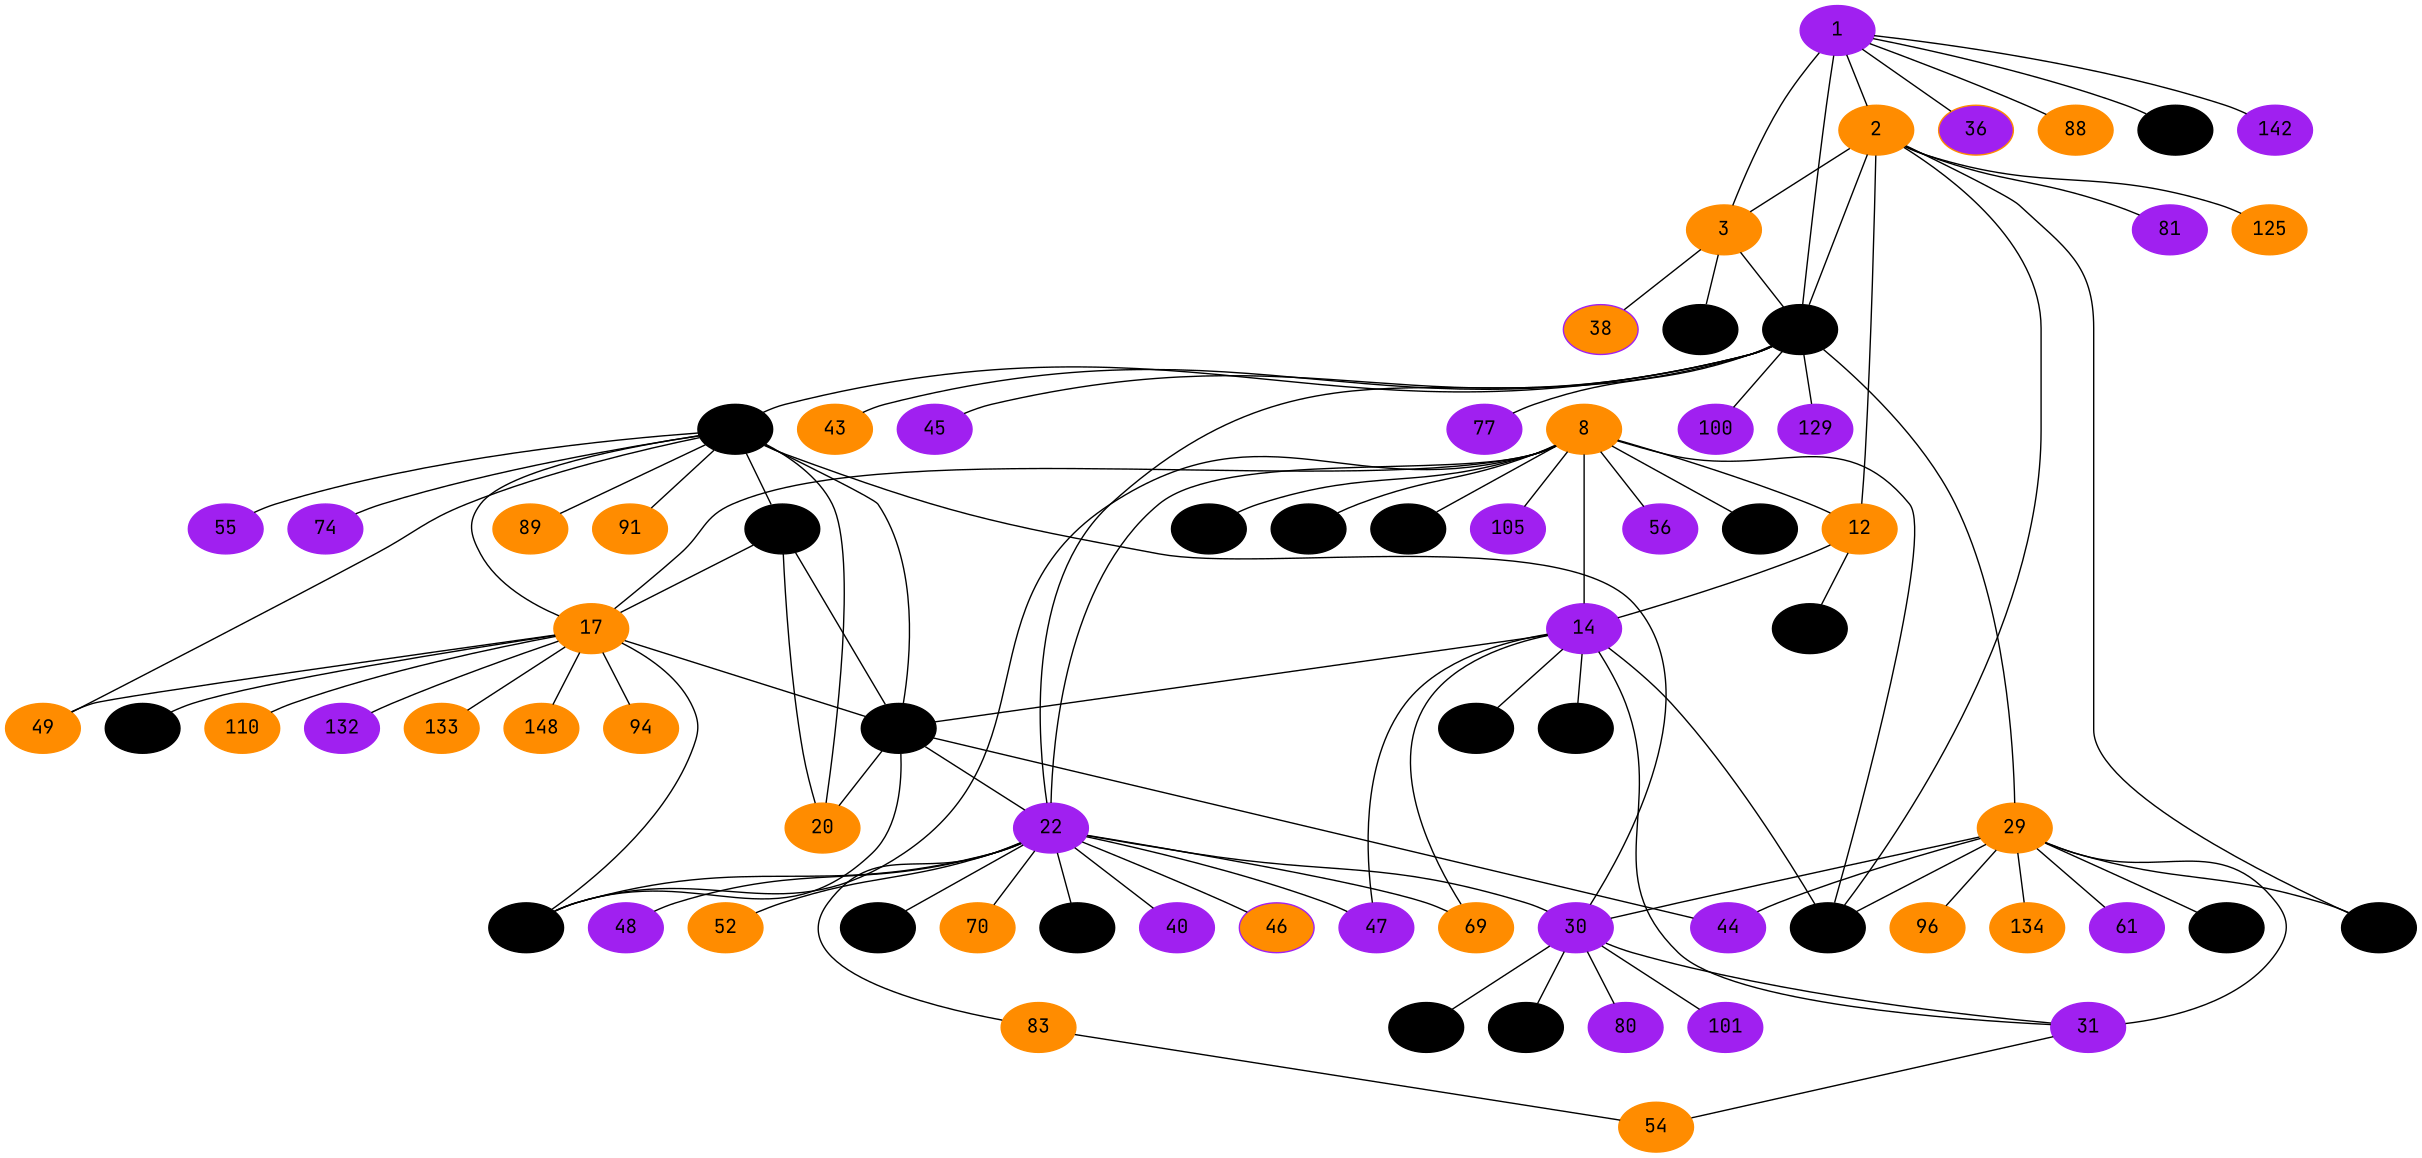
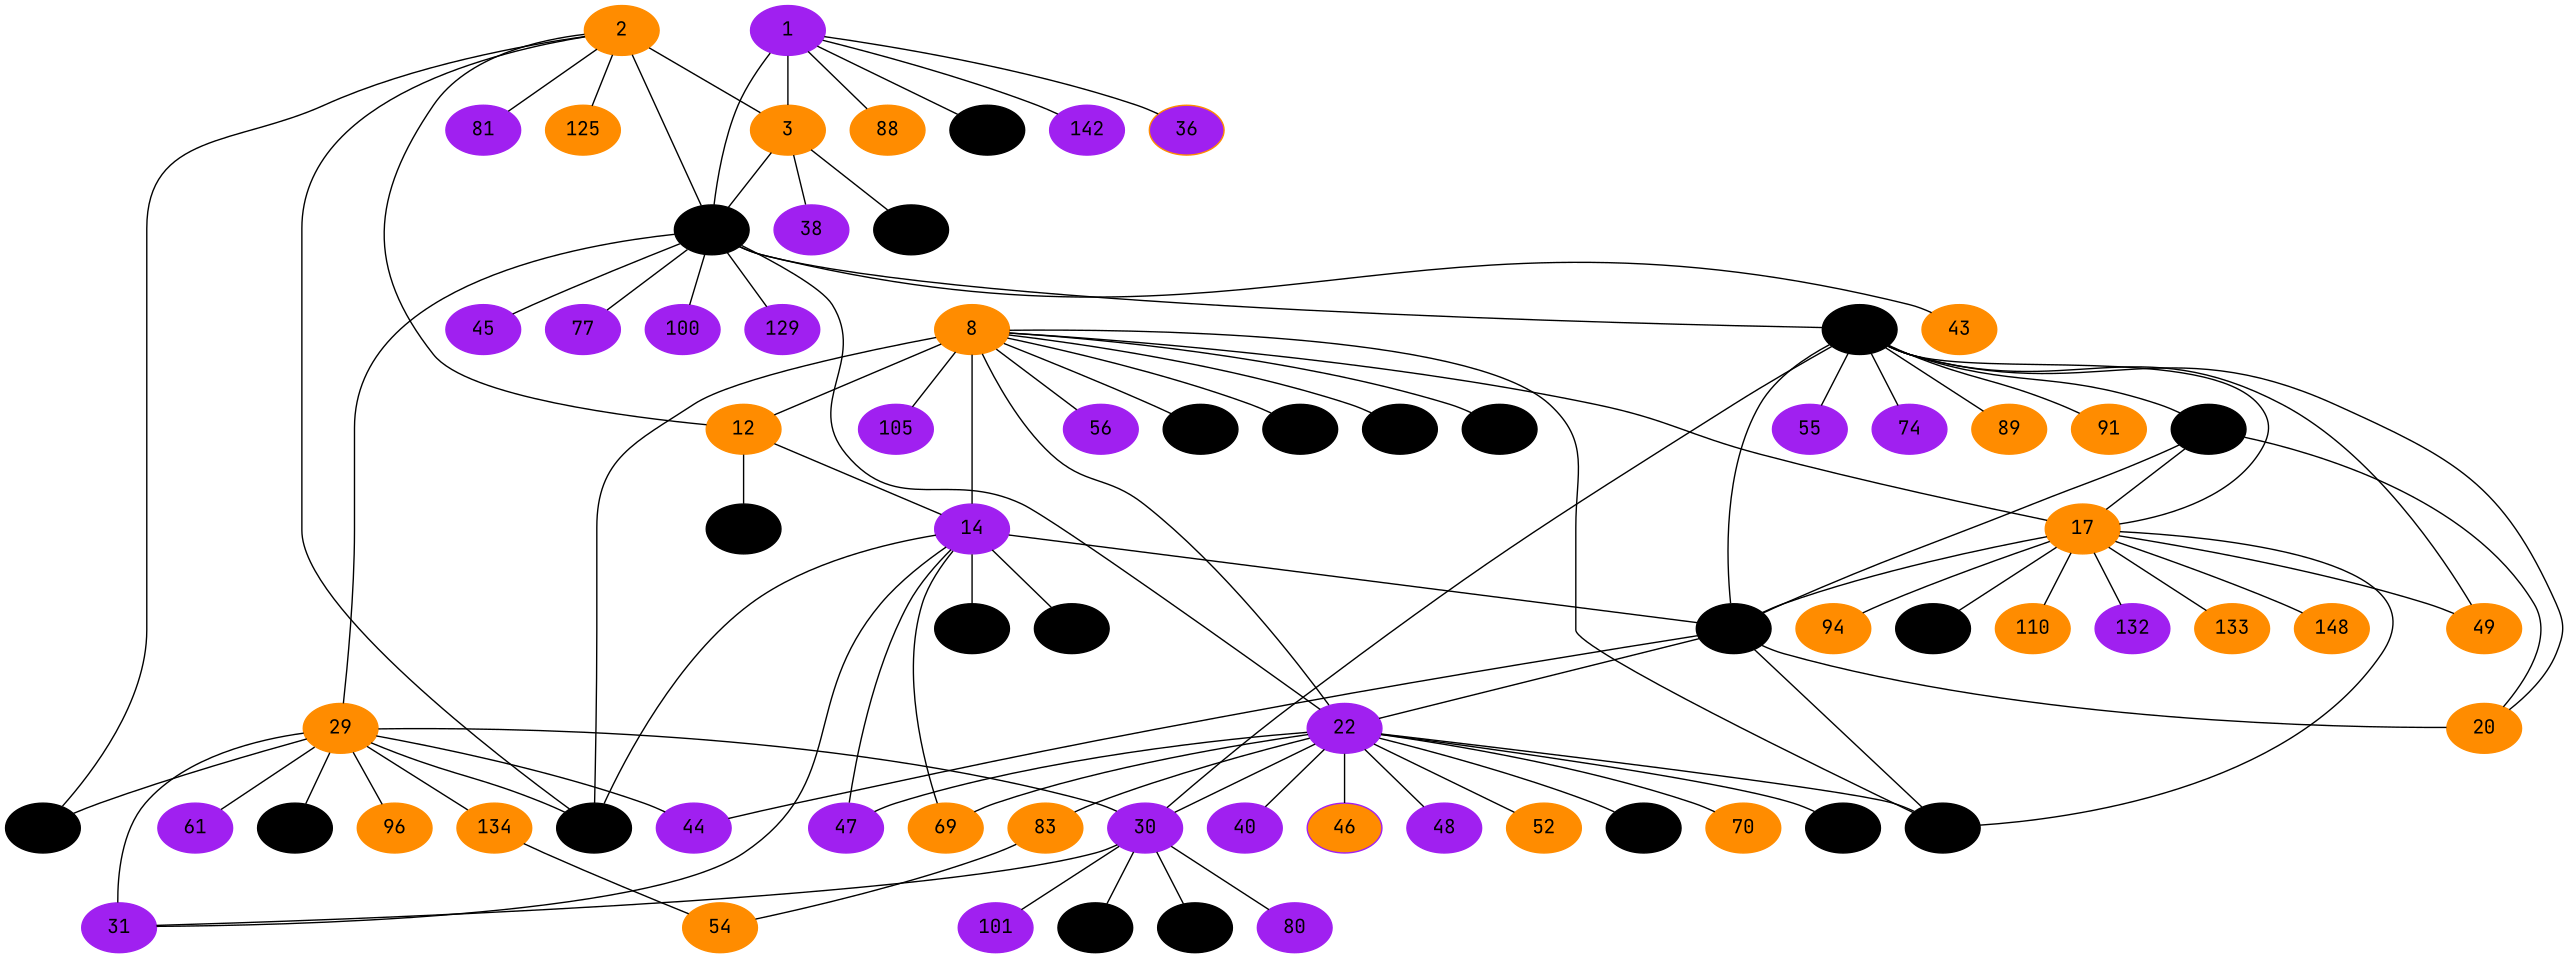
(1857, 80) -> none
(1601, 330) -> (811, 230)
(1872, 1077) -> (606, 880)
